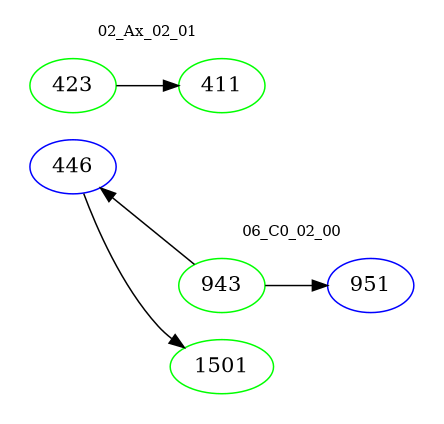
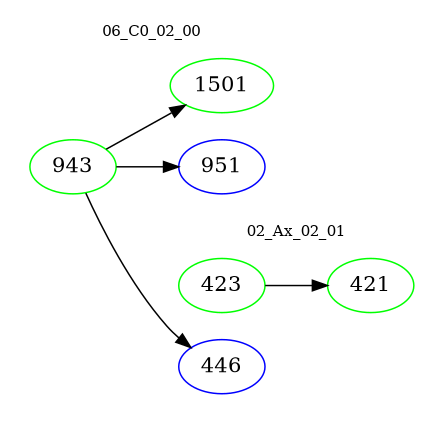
(222, 86) -> (371, 286)
(120, 271) -> (139, 131)
